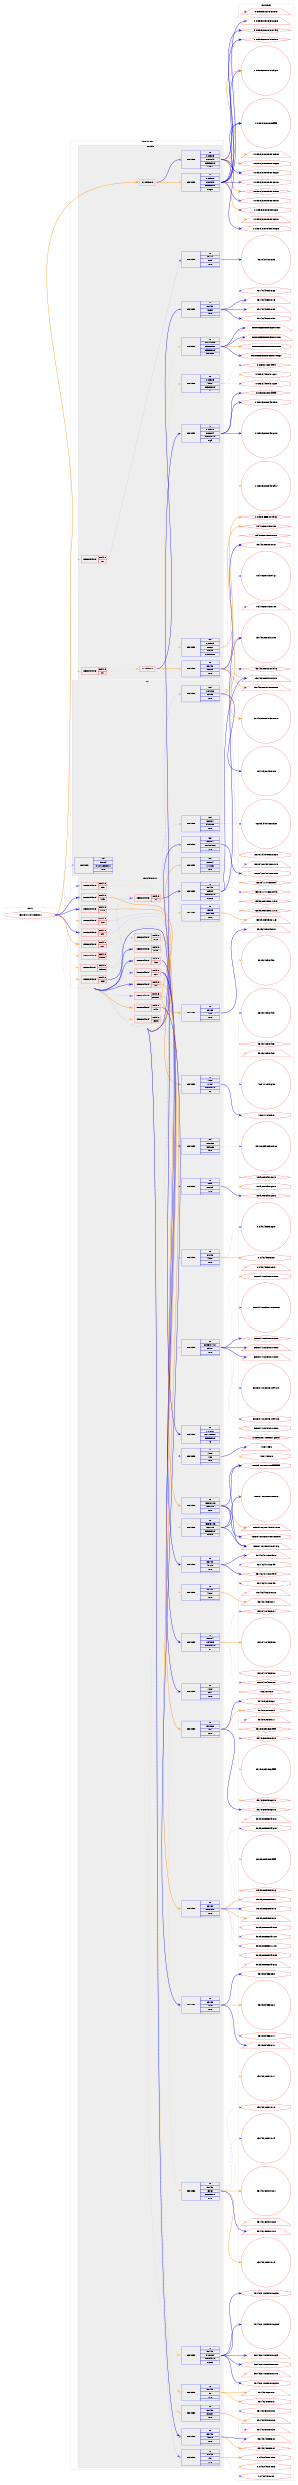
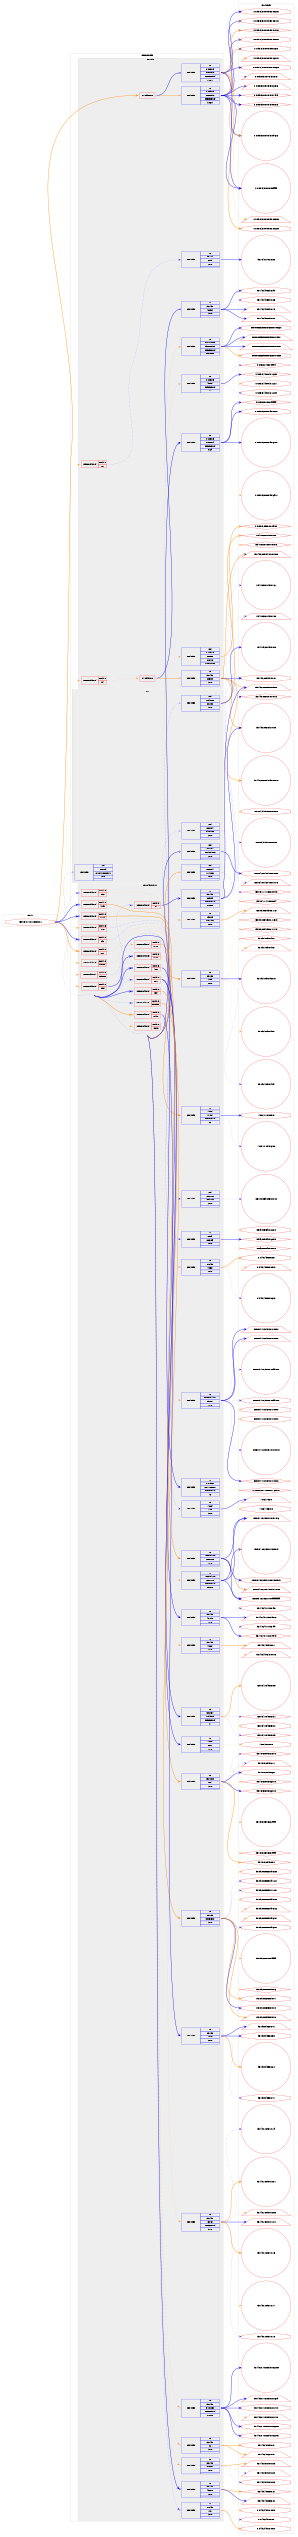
none -> (266, 374)
(266, 929) -> (266, 979)
(266, 1692) -> (266, 1745)
